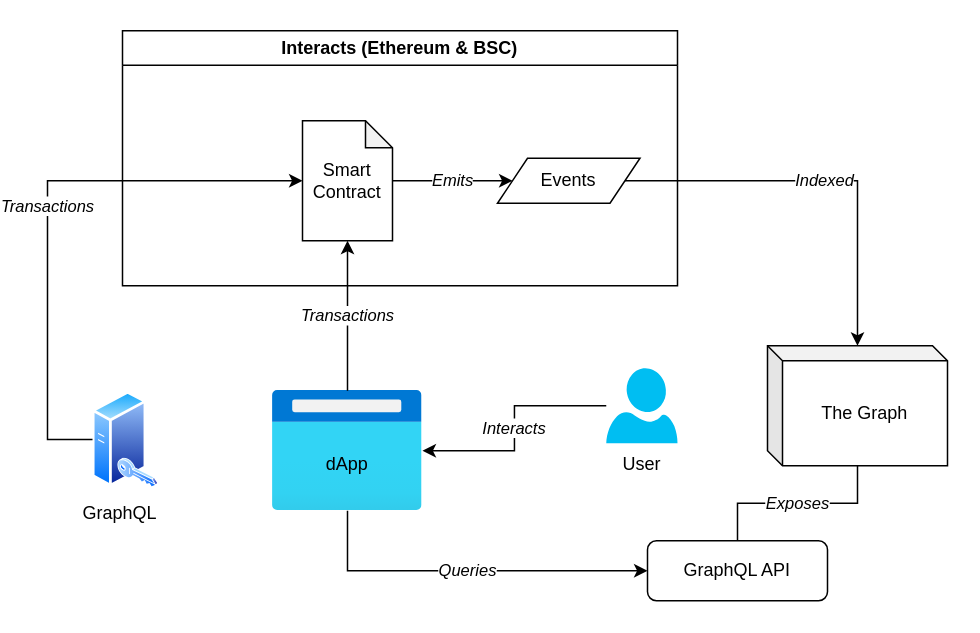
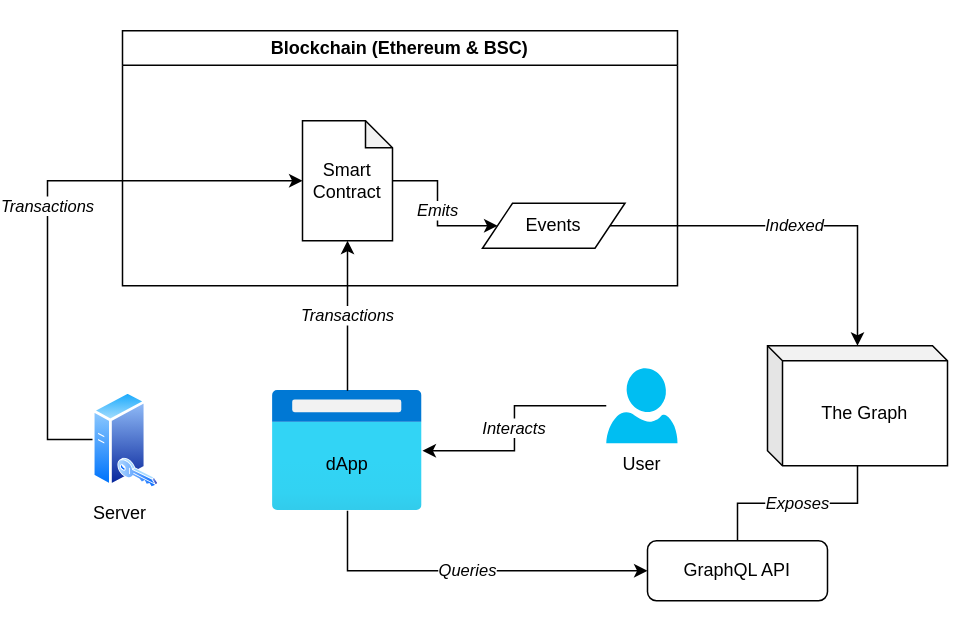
(400, 49) -> (400, 49)
(569, 181) -> (554, 226)
(120, 514) -> (120, 514)
